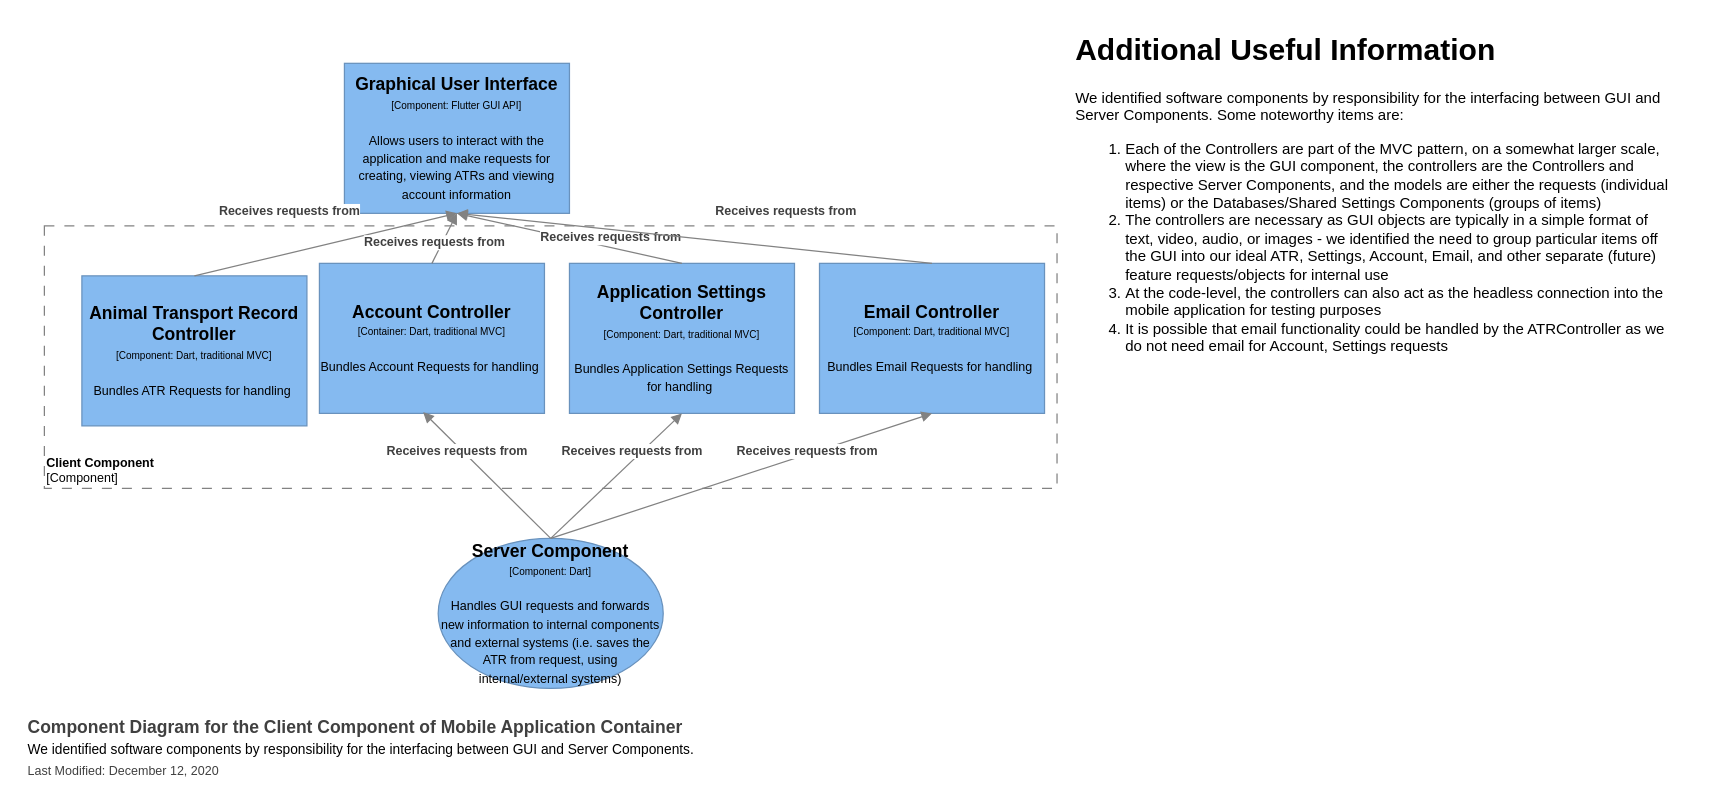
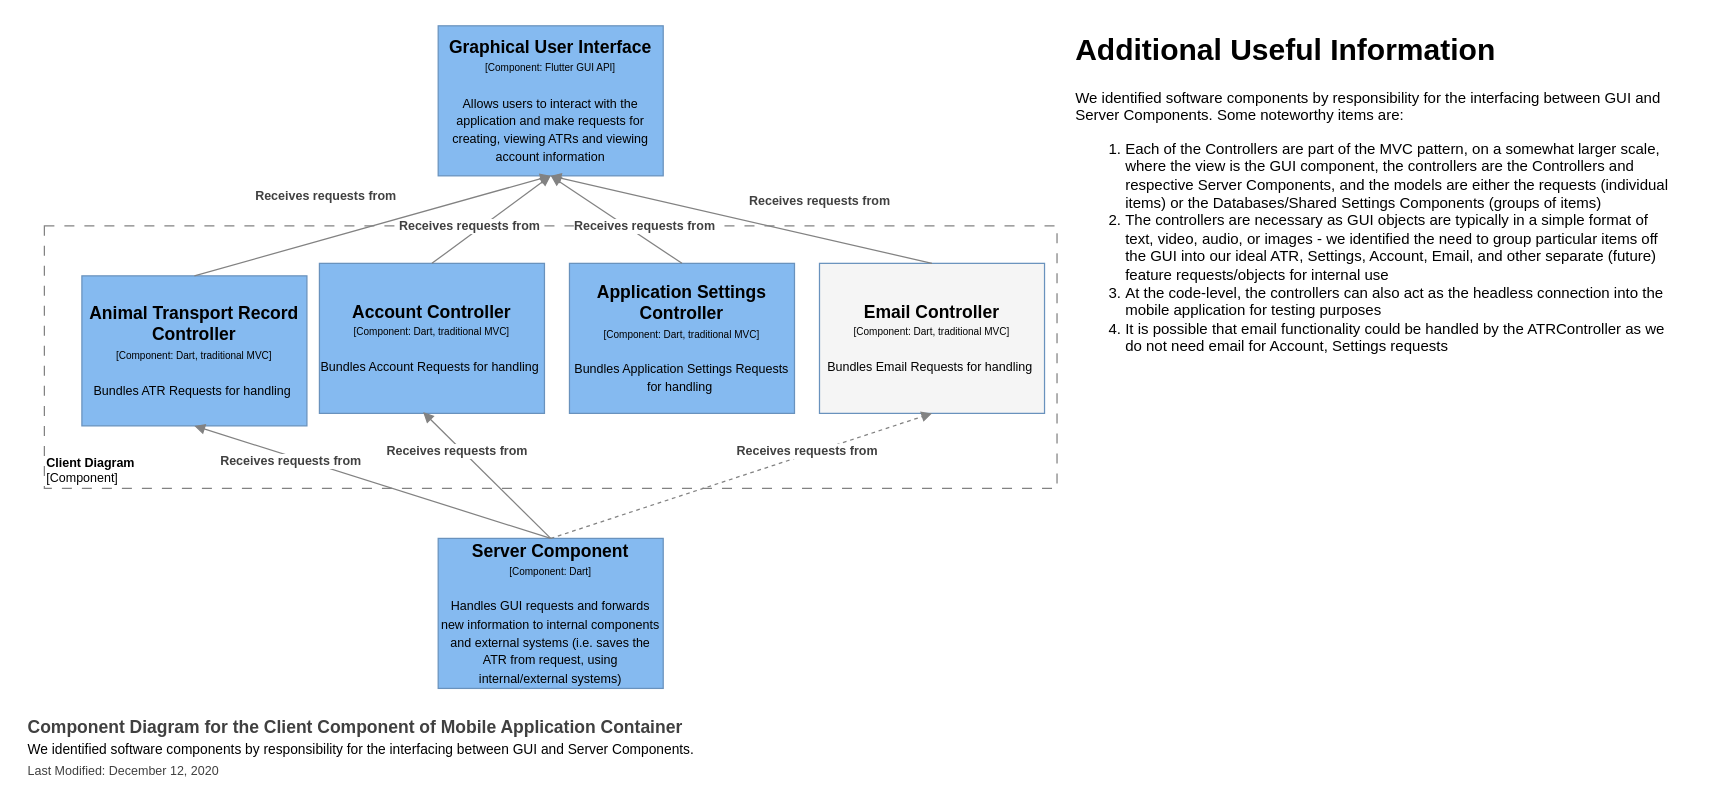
(457, 138) -> (551, 101)
(432, 338) -> (432, 338)
(932, 338) -> (932, 338)
(98, 469) -> (89, 469)
(614, 478) -> none
none -> (375, 483)
(673, 498) -> (673, 498)
(551, 613) -> (551, 613)
